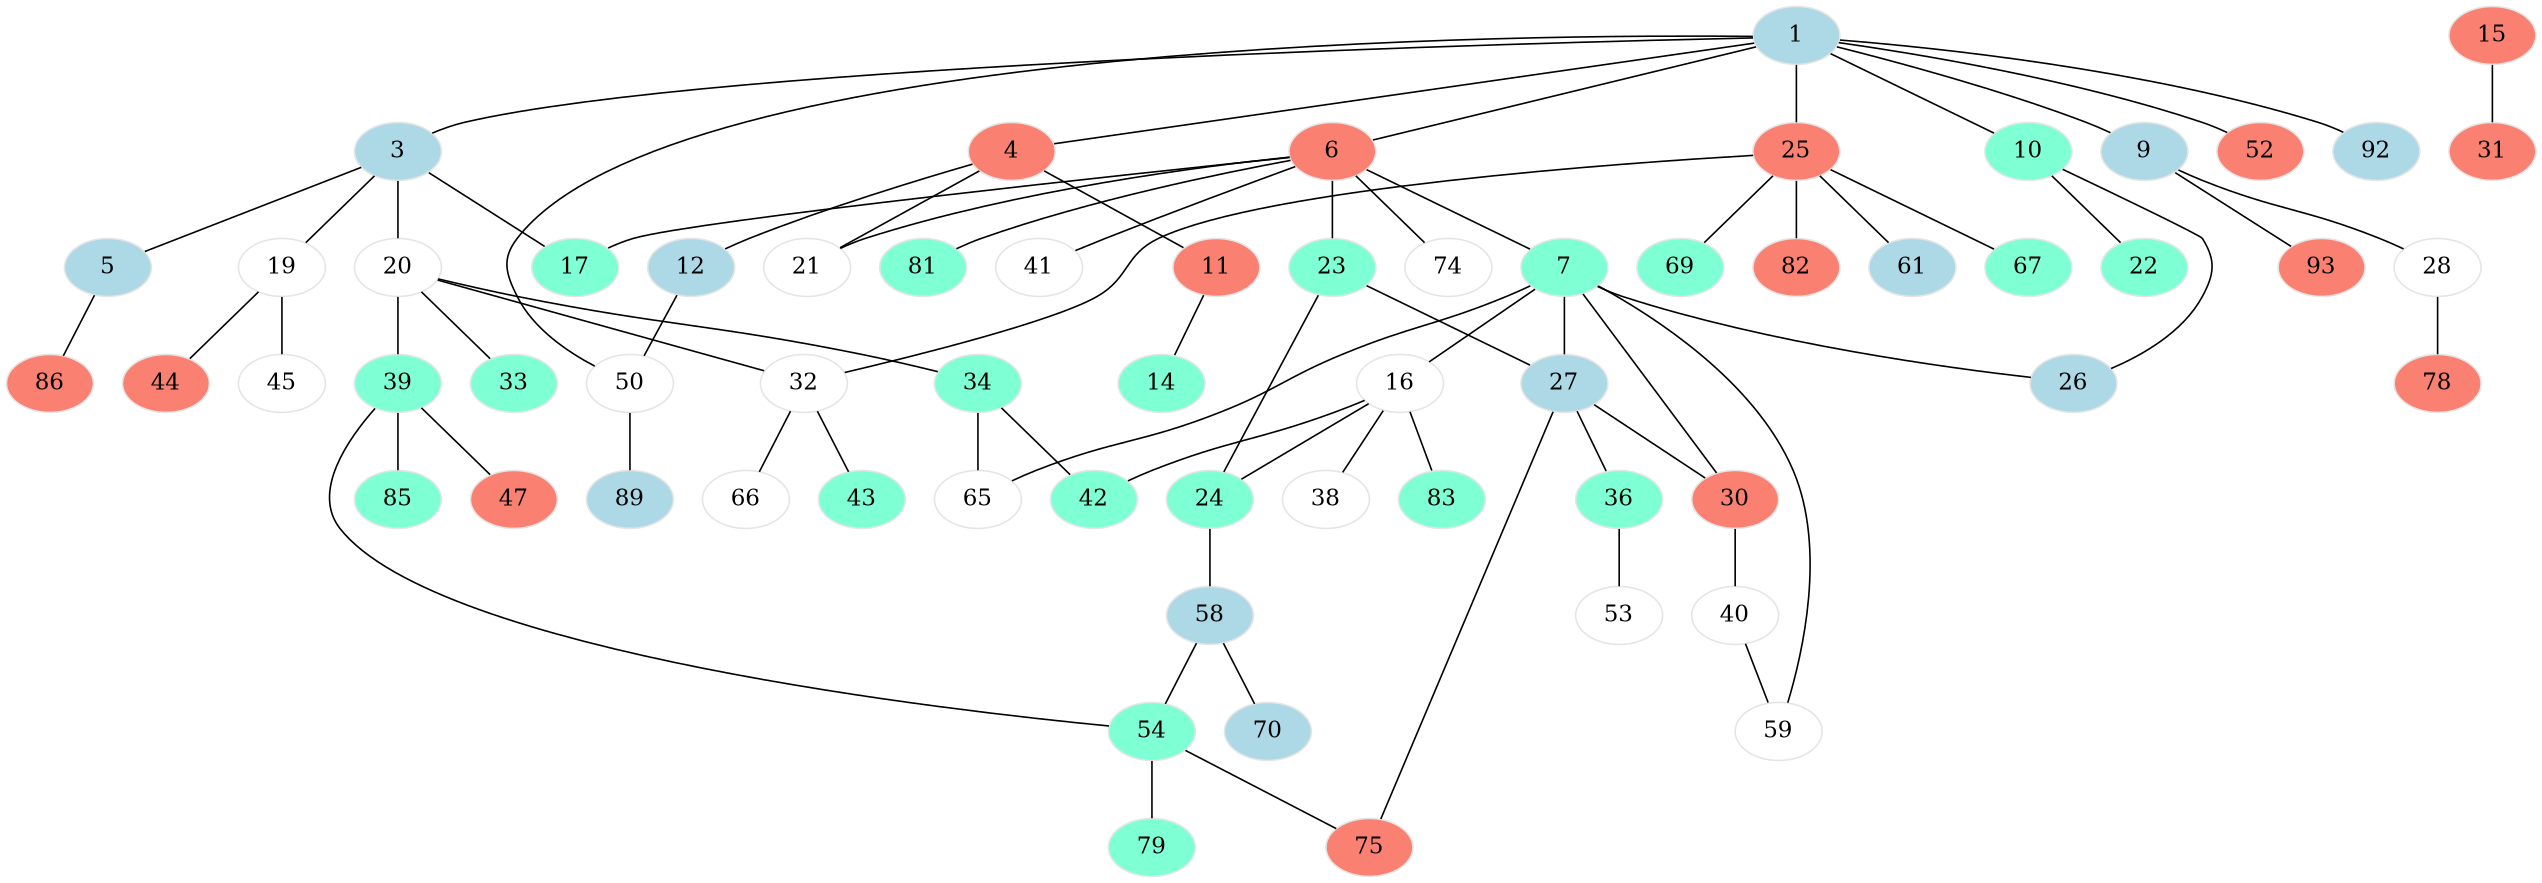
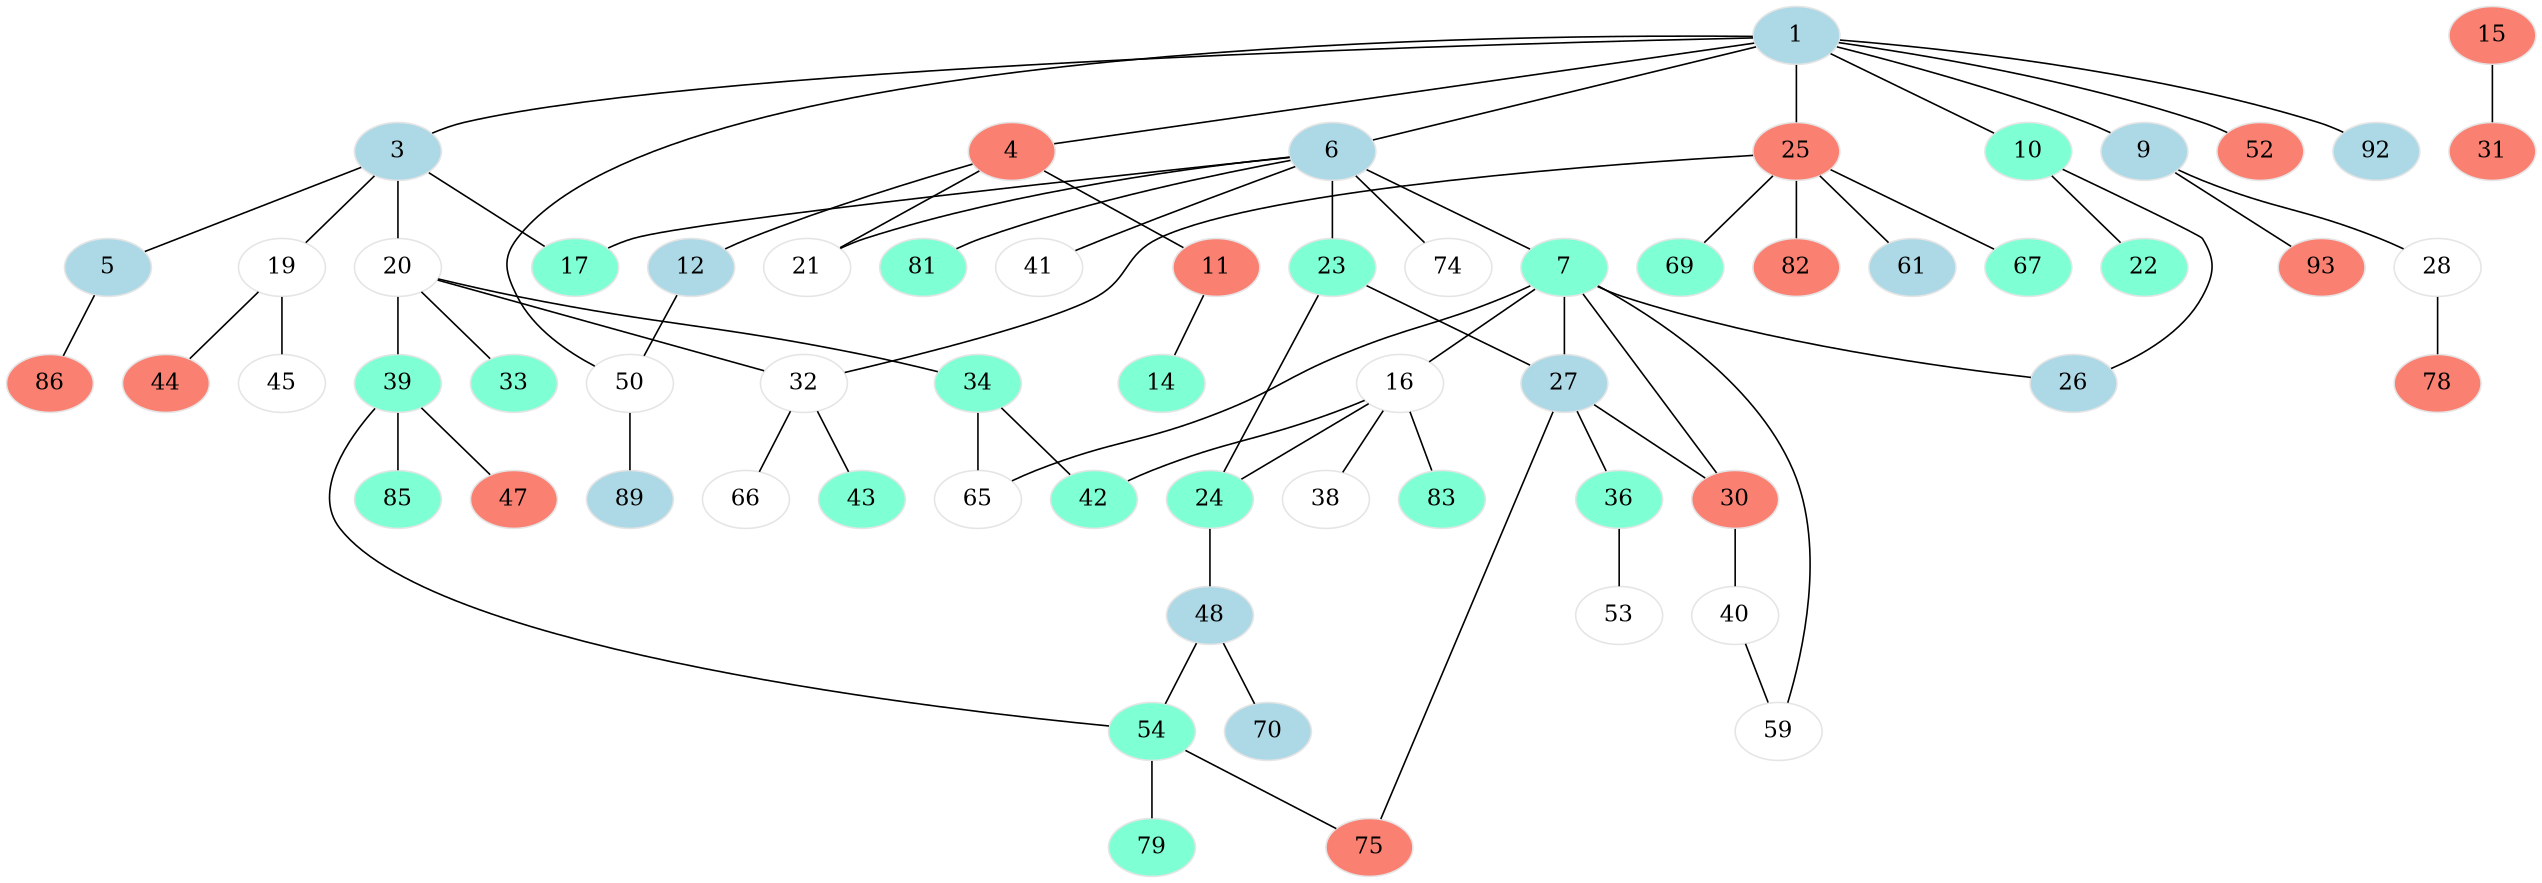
(1332, 151) -> (1332, 151)
(1210, 615) -> (1210, 615)
